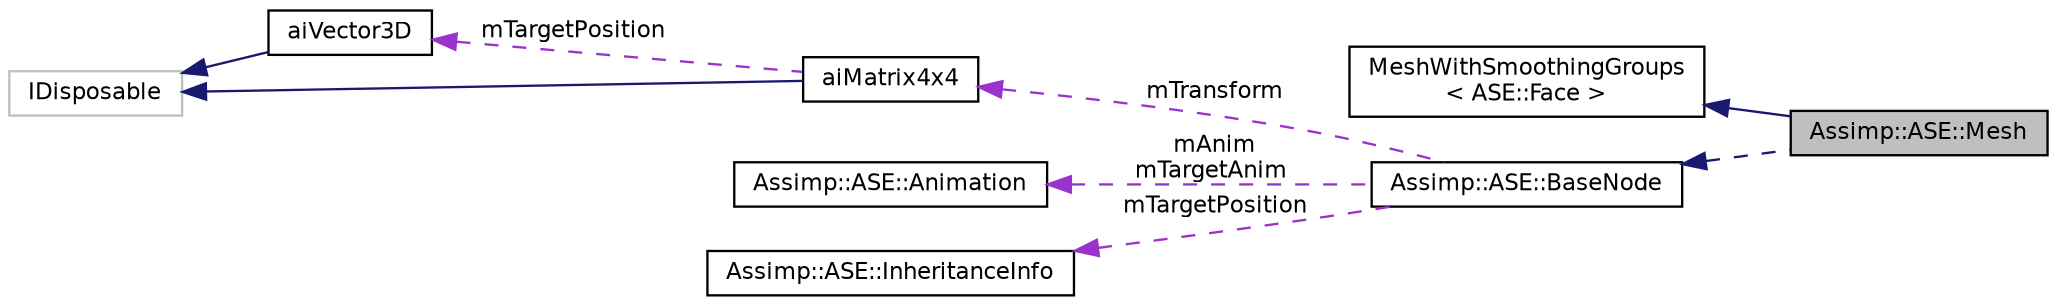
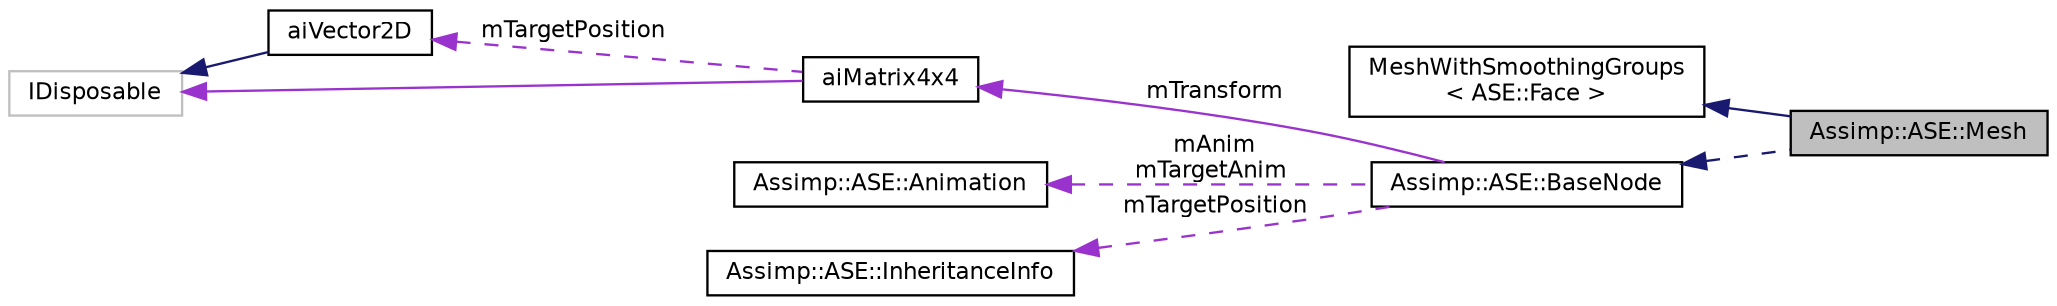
(350, 33) -> (350, 33)
(505, 86) -> (505, 86)
(1225, 117) -> (1225, 117)
